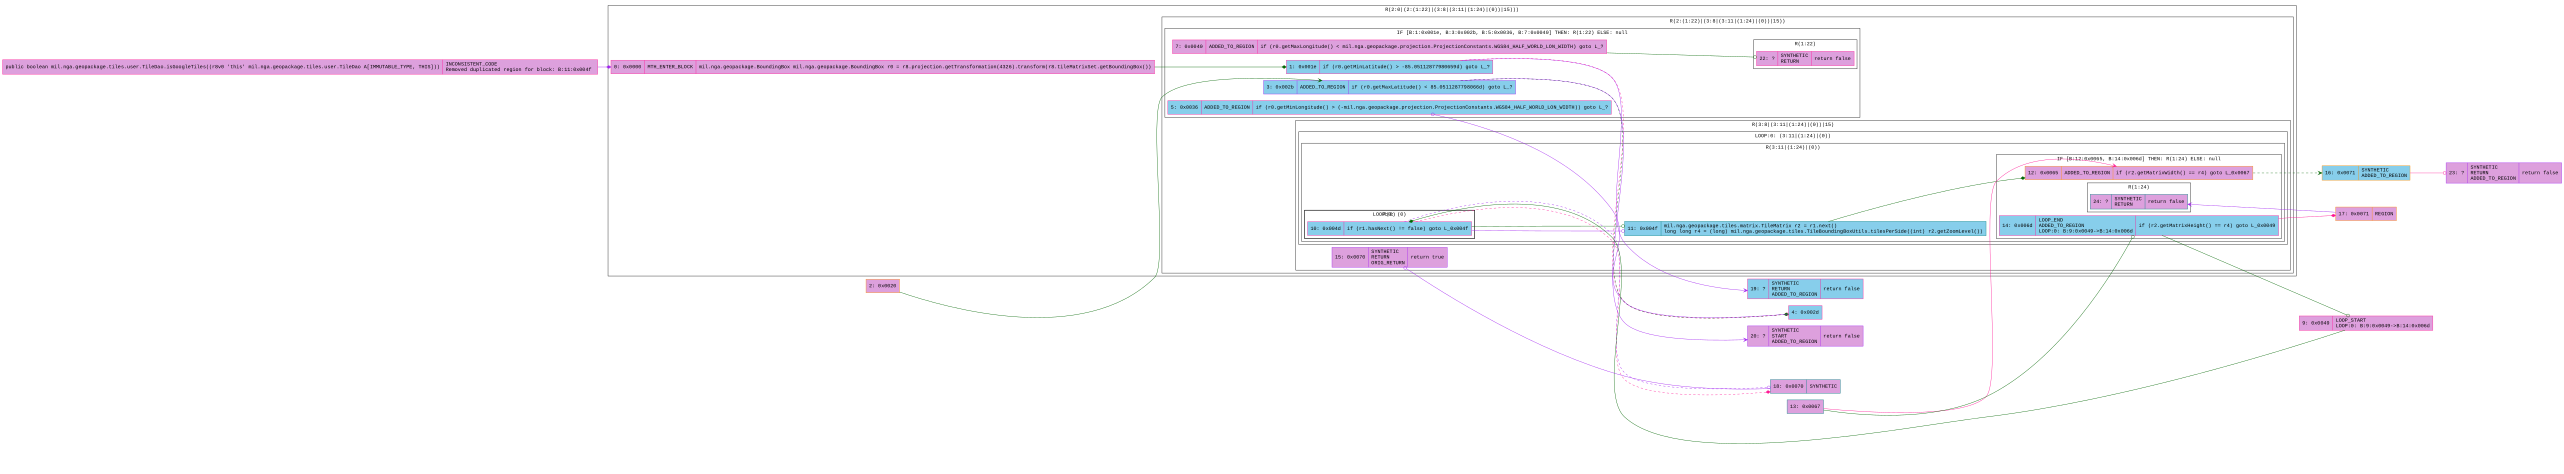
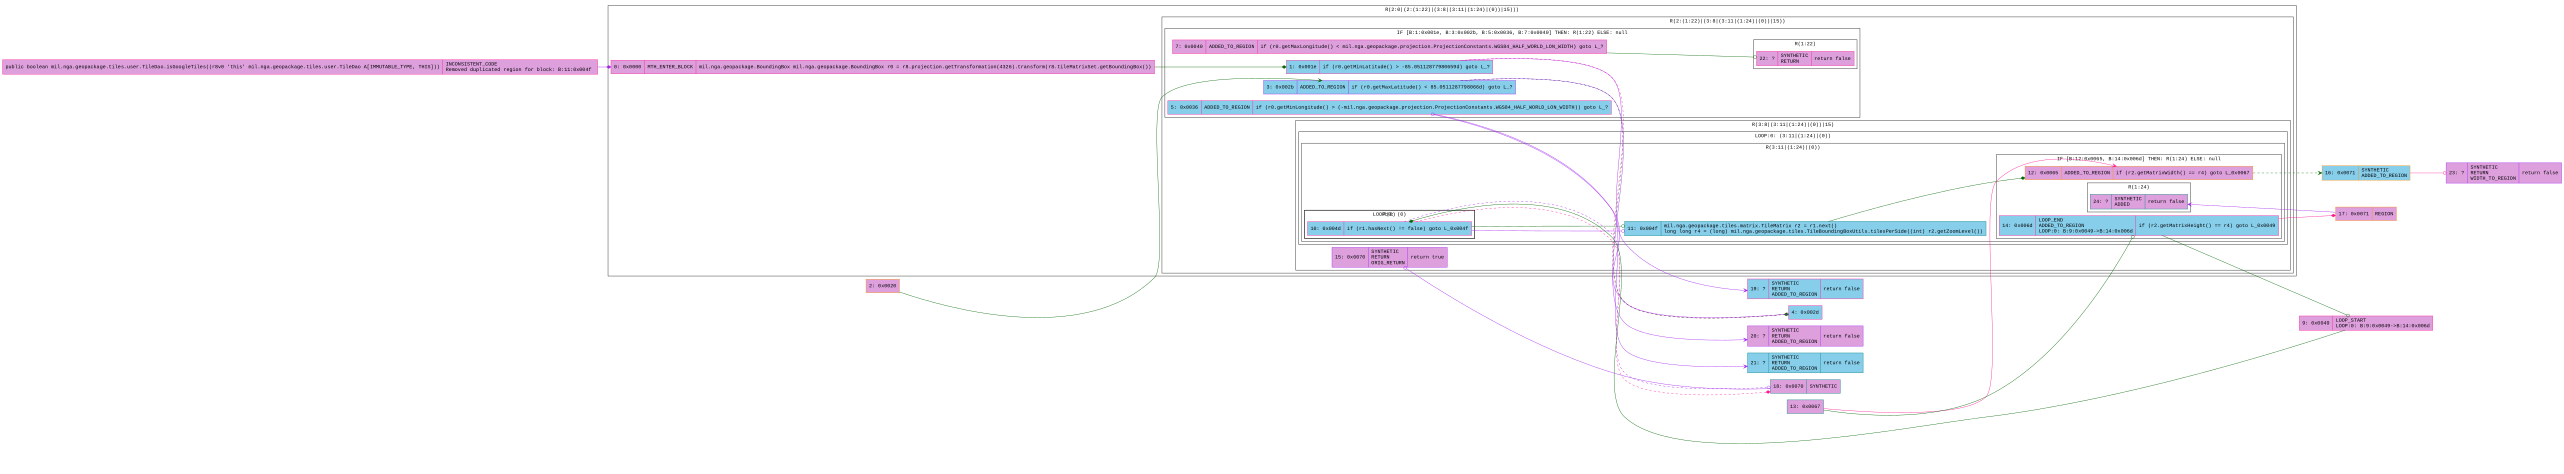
(2493, 178) -> (2493, 178)
(2124, 204) -> (2122, 204)
(1780, 336) -> (1781, 336)
none -> (1805, 363)
